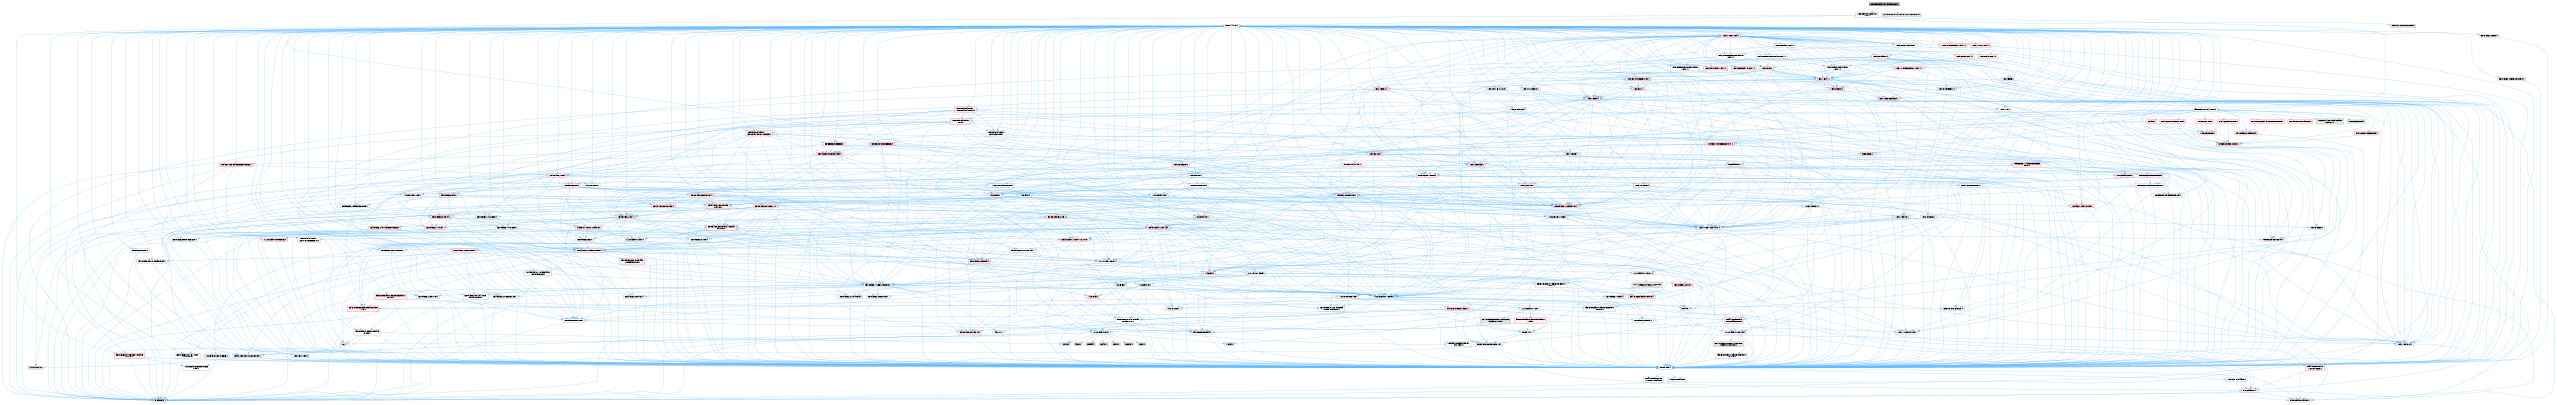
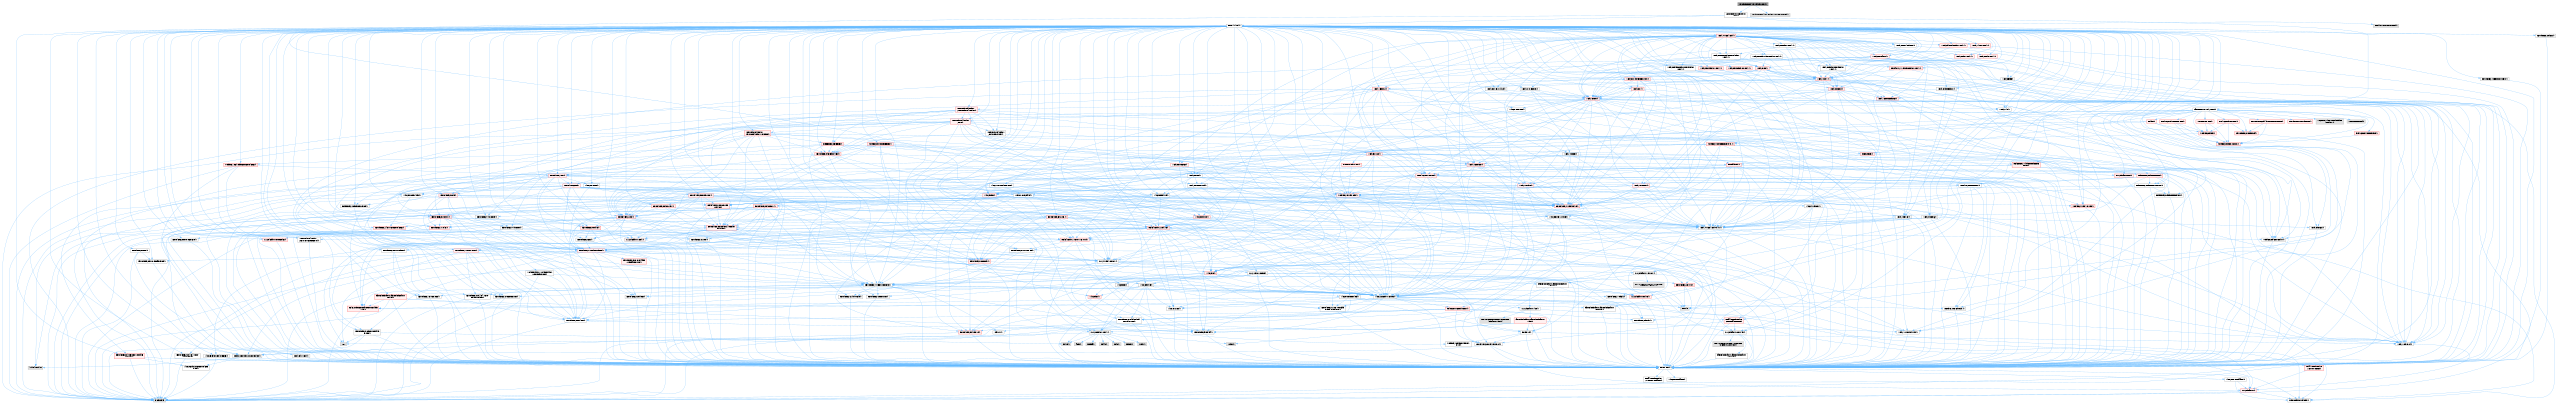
(1908, 68) -> (1906, 68)
(1025, 195) -> (1023, 195)
(589, 228) -> (591, 228)
(428, 297) -> (429, 297)
(1642, 297) -> (1640, 297)
(1101, 332) -> (1100, 332)
(1459, 344) -> (1459, 344)
